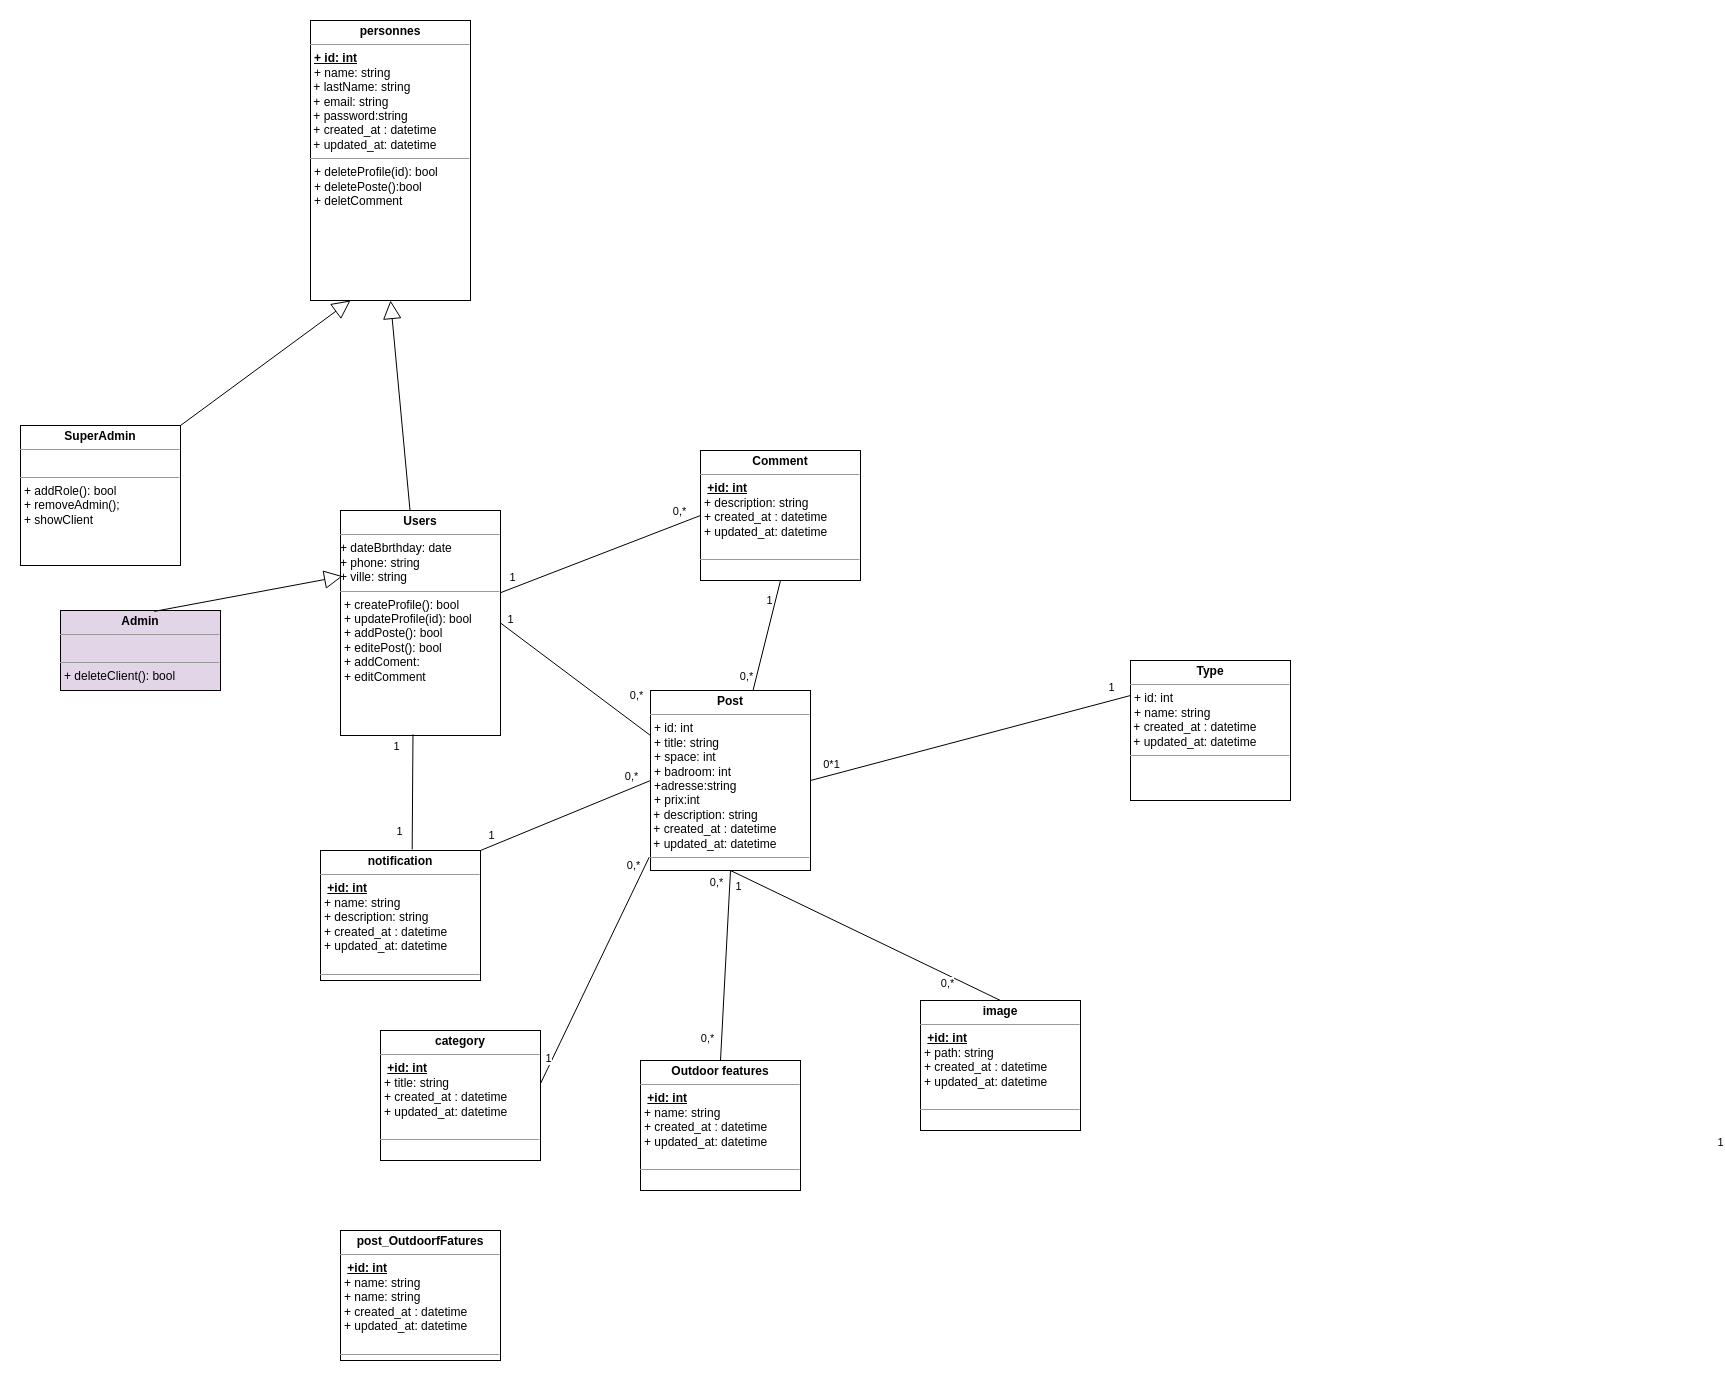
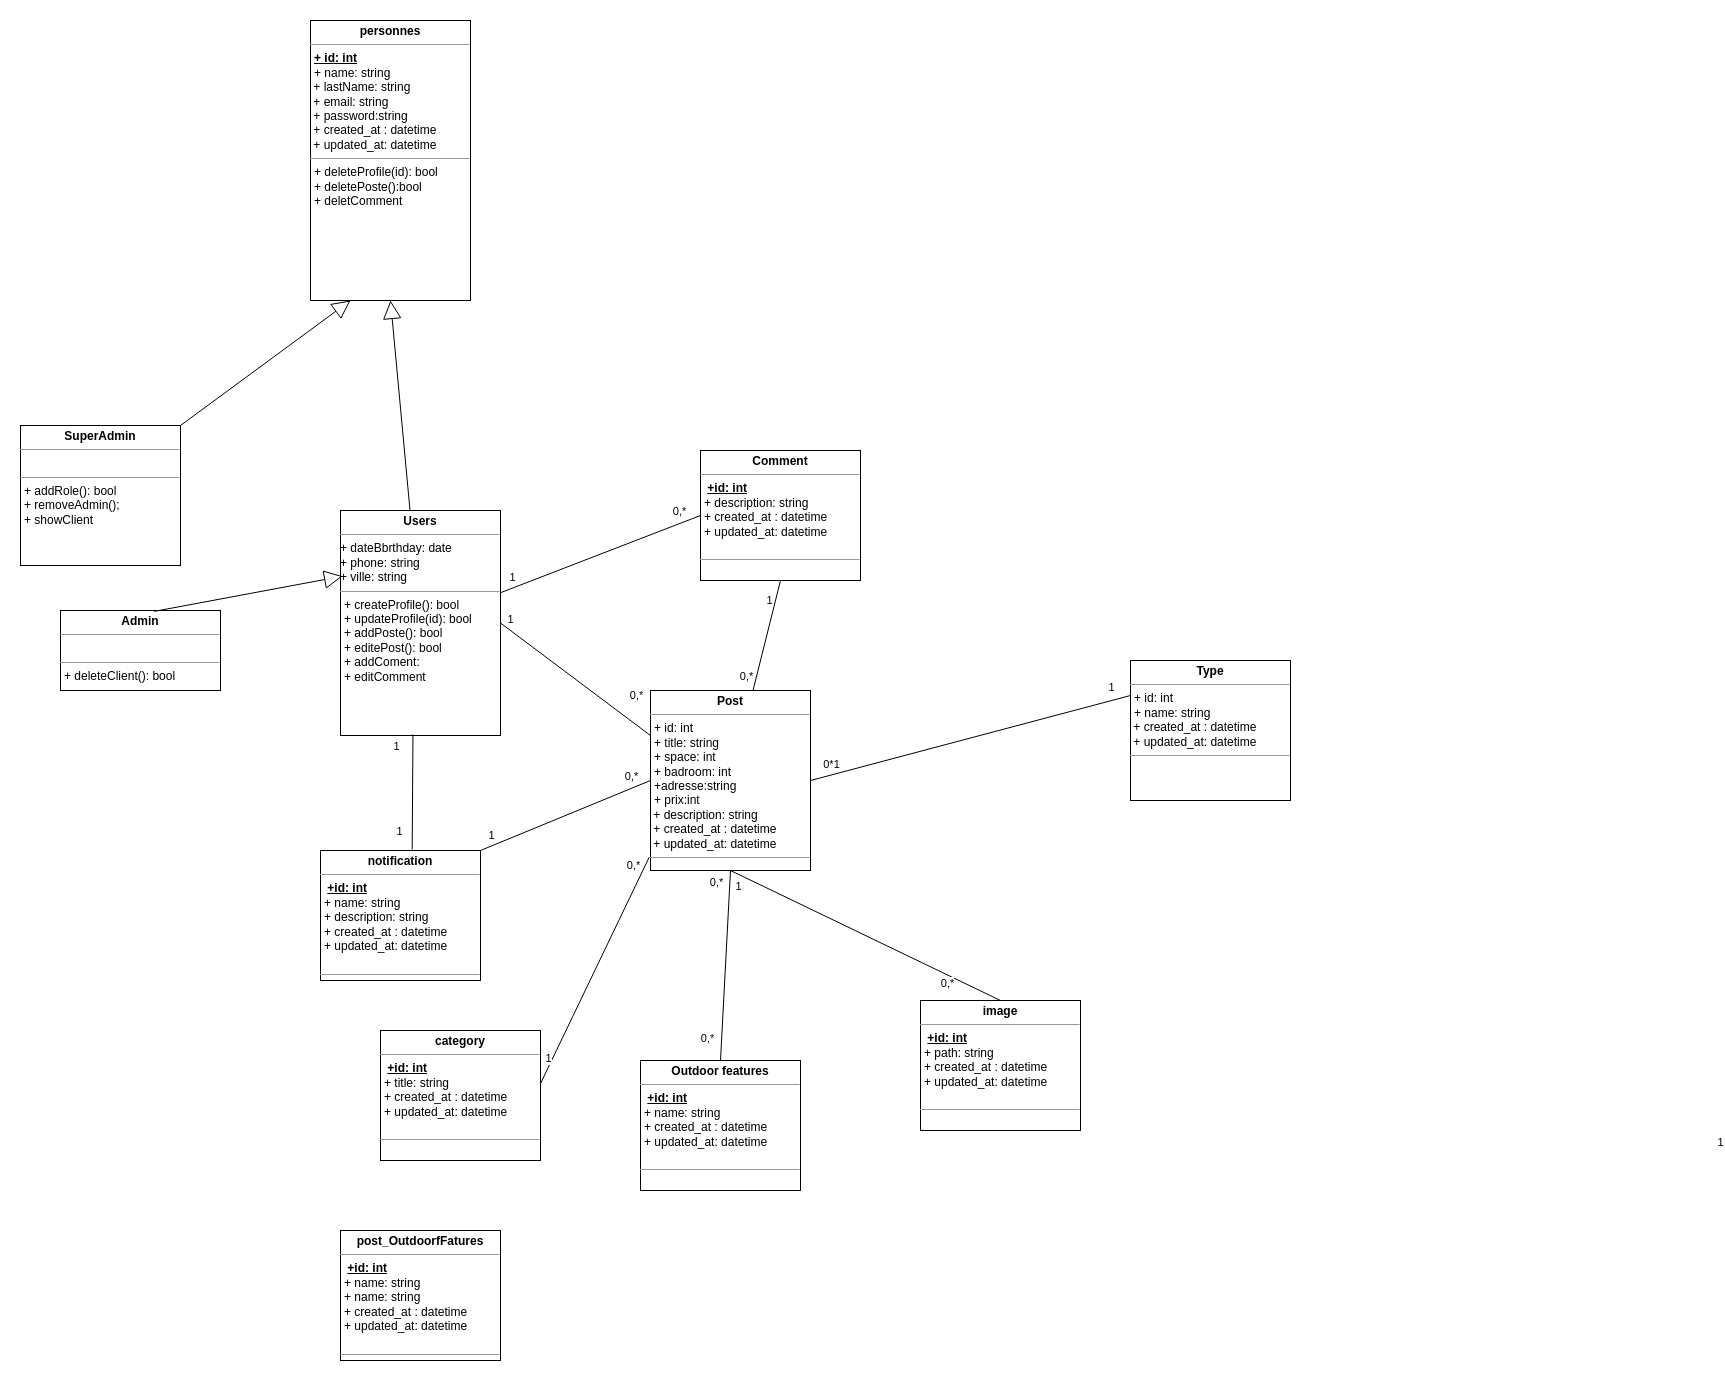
(141, 651) -> (141, 651)
